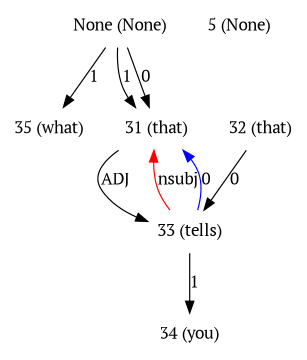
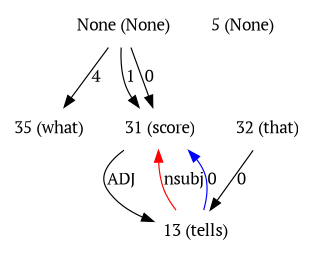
(94, 77) -> (96, 77)
(157, 129) -> (160, 129)
(190, 232) -> (196, 232)
(190, 334) -> none
